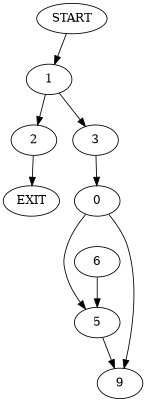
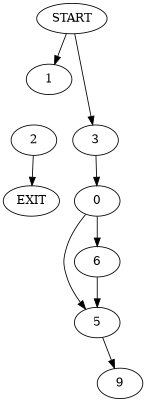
(43, 106) -> none
(70, 106) -> (83, 75)
(134, 284) -> (97, 227)
